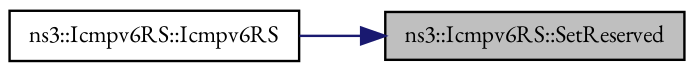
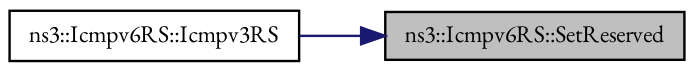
(154, 36) -> (154, 36)
